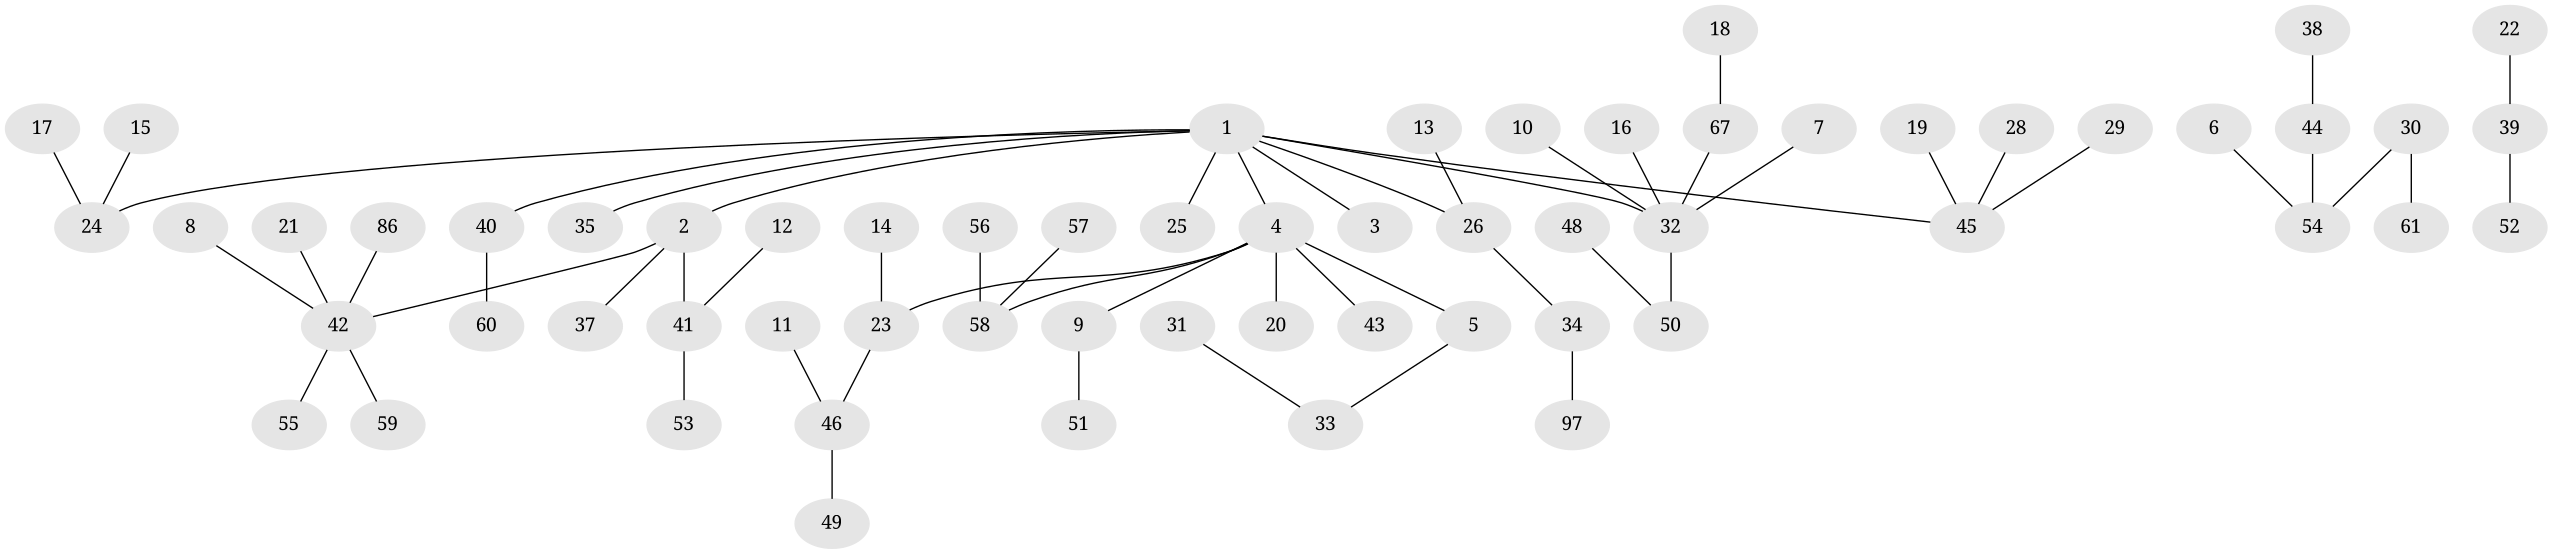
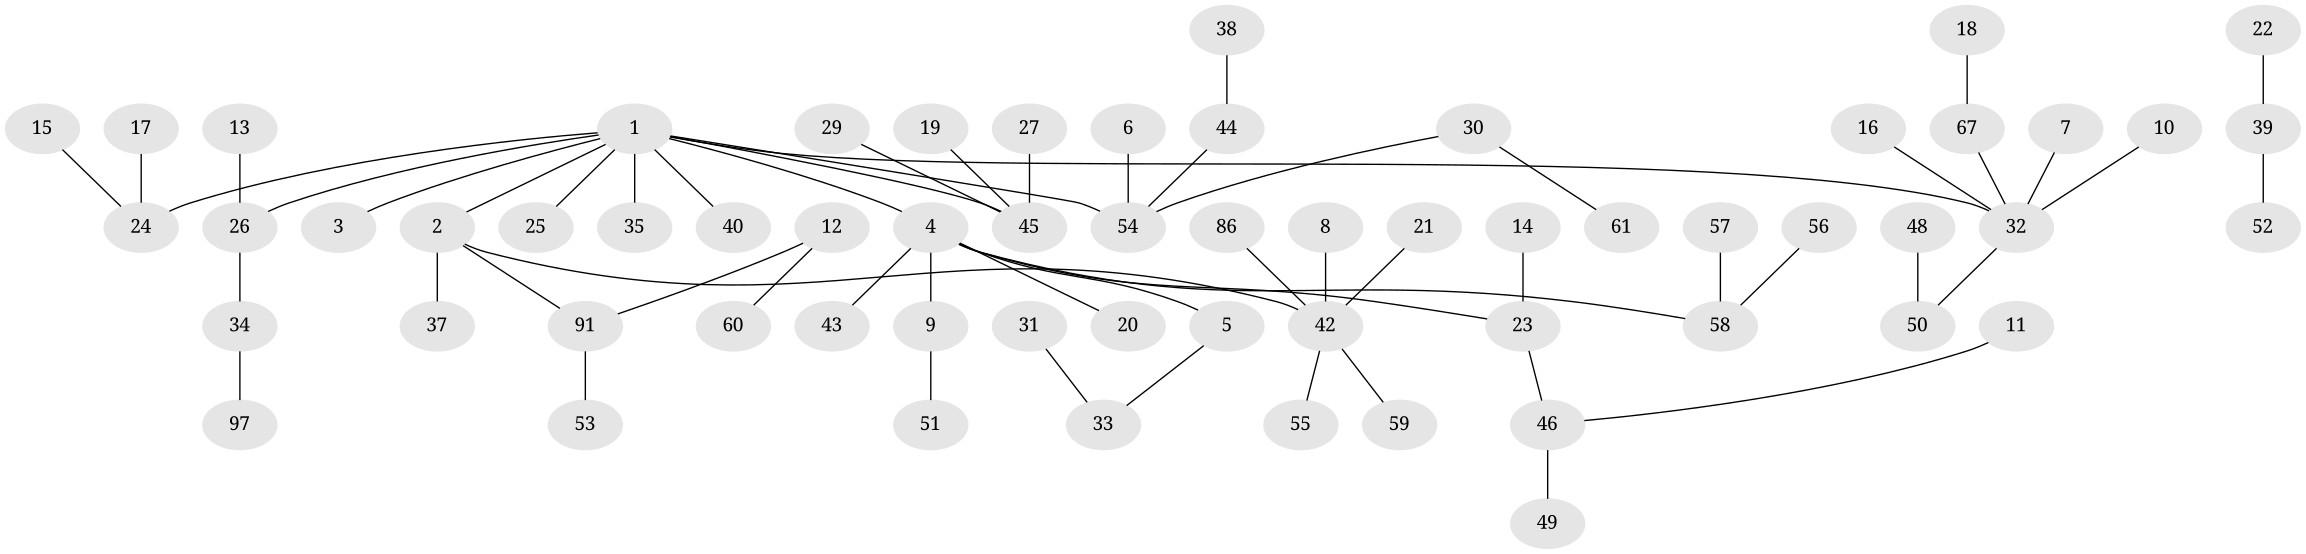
(2016, 129) -> (1029, 129)
none -> (886, 171)
(487, 277) -> (786, 274)
(684, 326) -> (585, 326)
